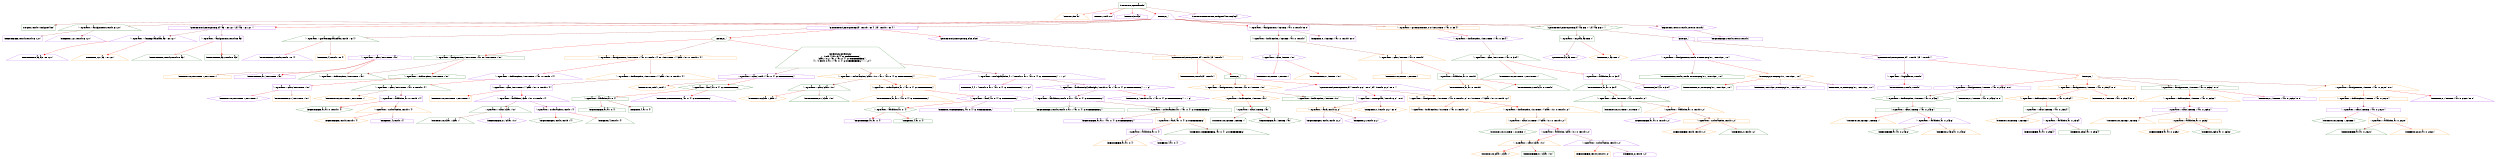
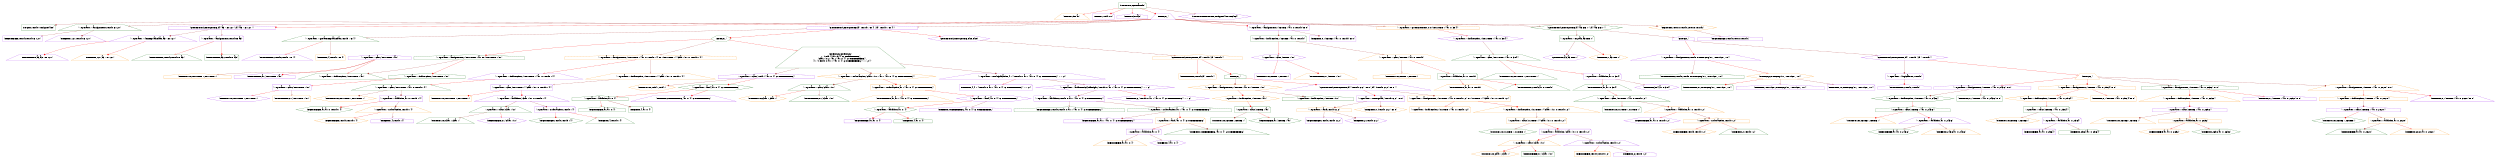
(1683, 28) -> (1683, 28)
